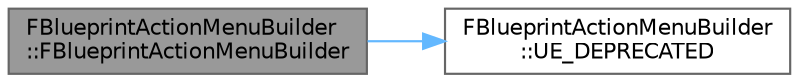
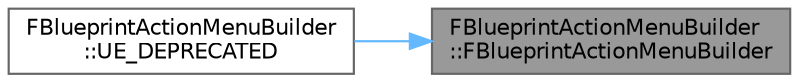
(395, 41) -> (382, 41)
